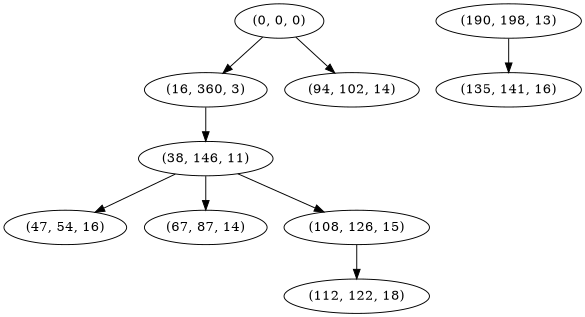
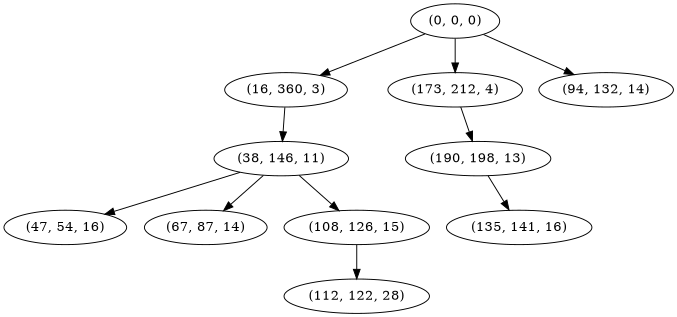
(352, 90) -> (606, 90)
none -> (455, 90)
(357, 296) -> (357, 296)
